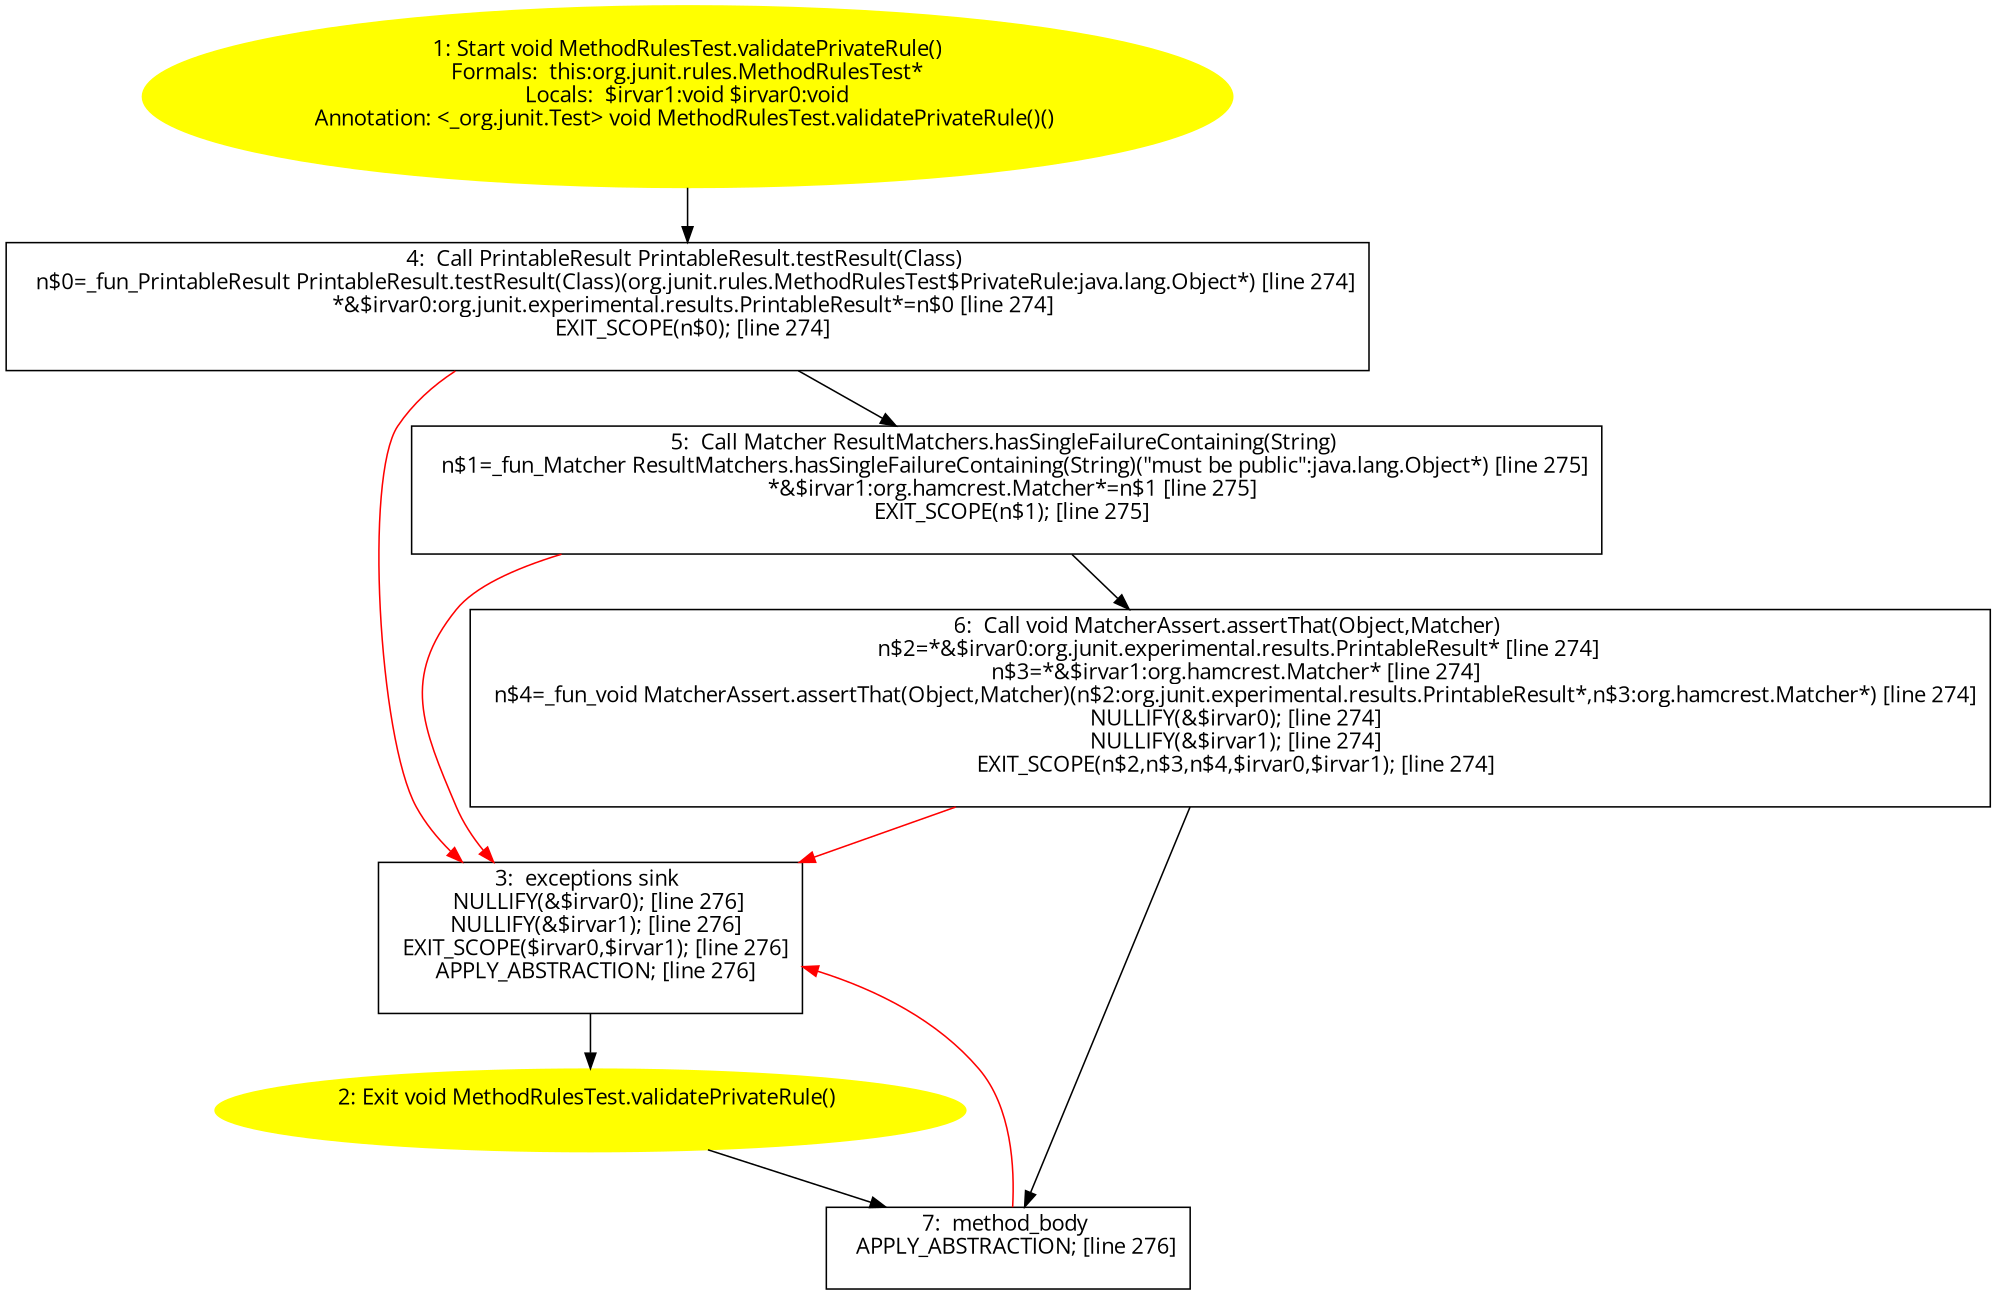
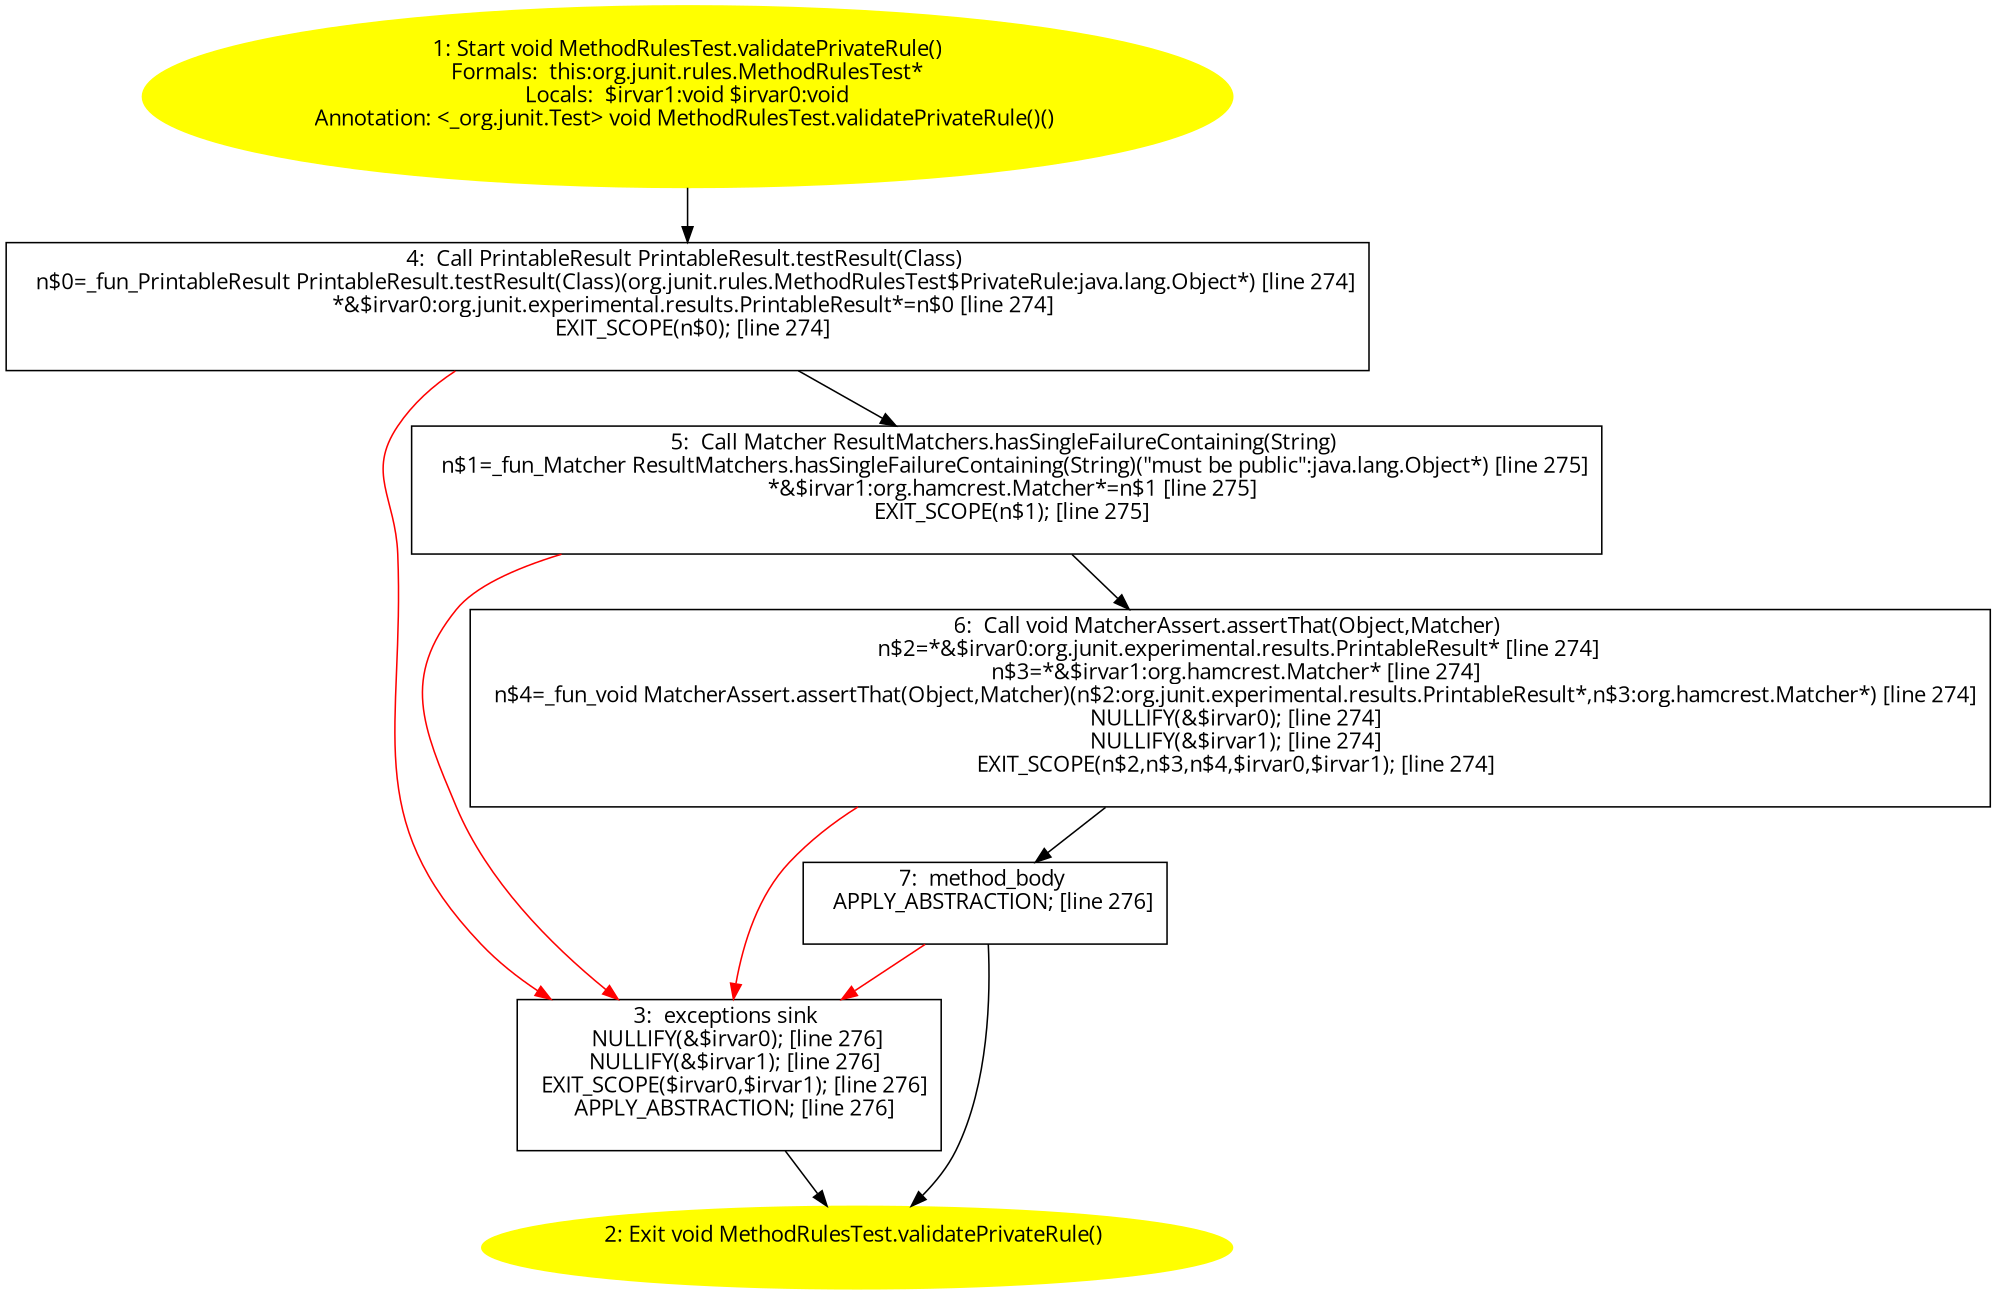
(790, 1176) -> (980, 1077)
